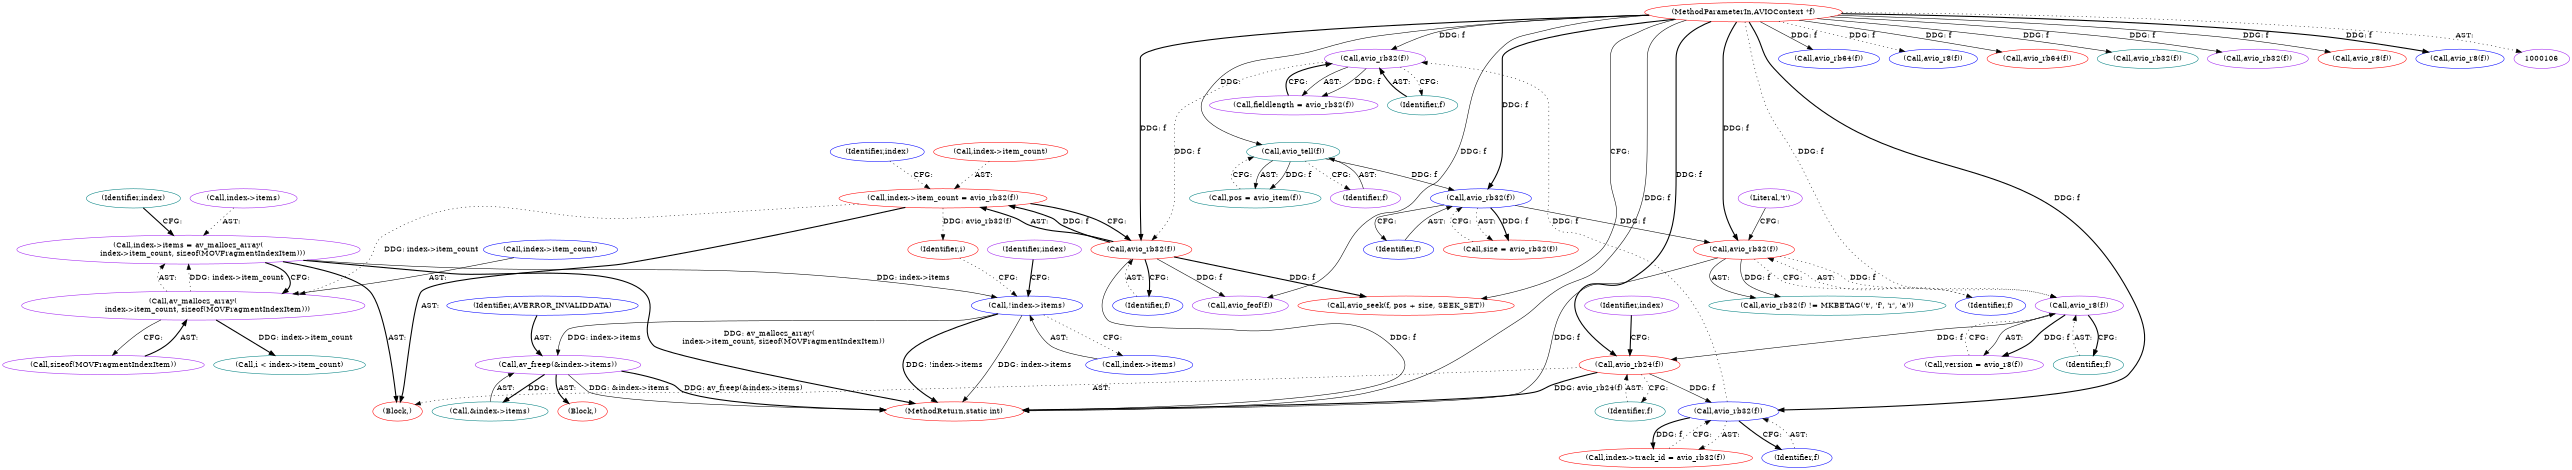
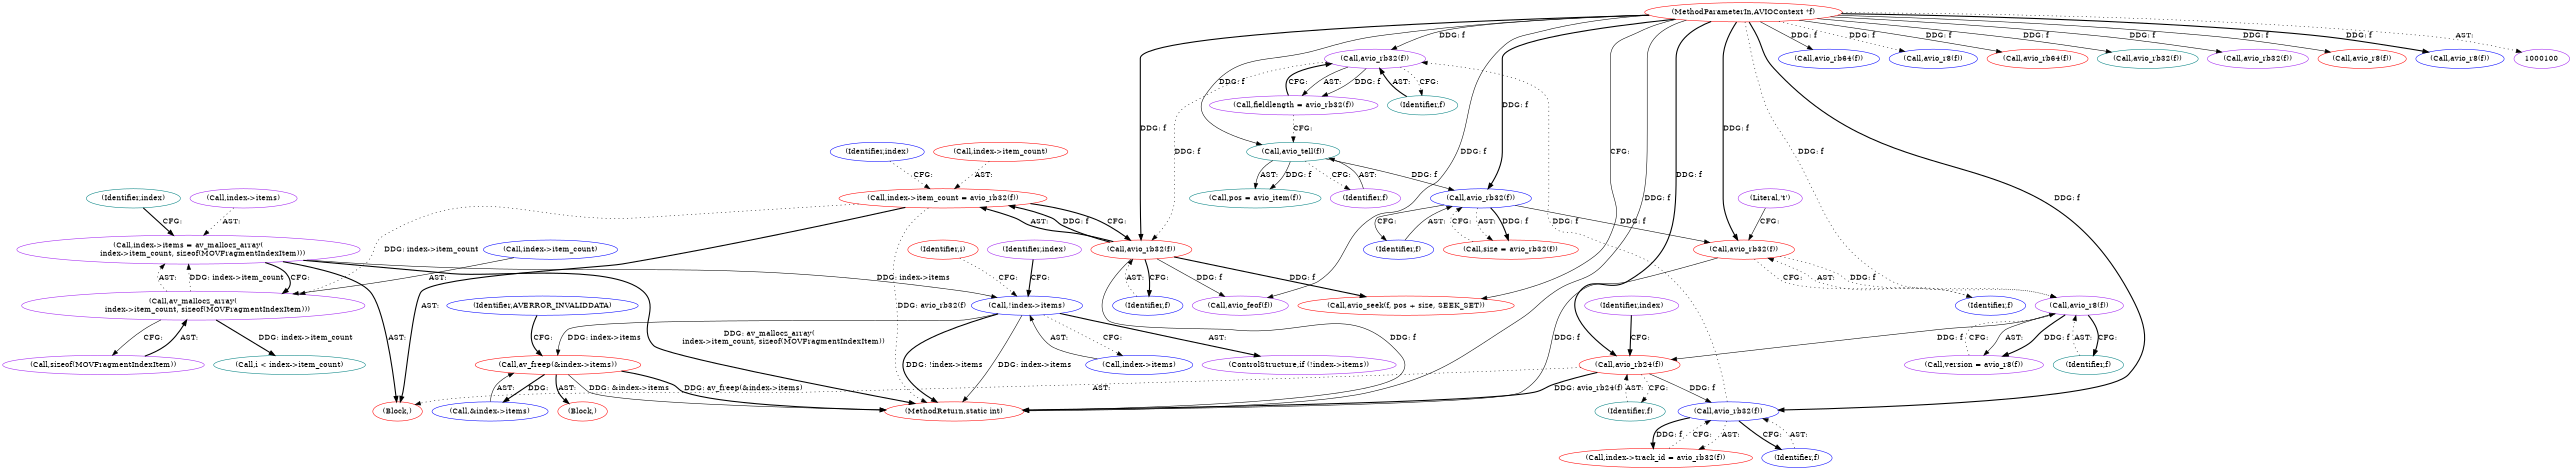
(2542, 59) -> (2542, 59)
(1232, 82) -> (1232, 82)
(1232, 172) -> (1294, 126)
(943, 221) -> (896, 303)
(1827, 306) -> none
(544, 338) -> (544, 338)
(558, 365) -> (558, 365)
none -> (1299, 365)
(490, 411) -> (490, 411)
